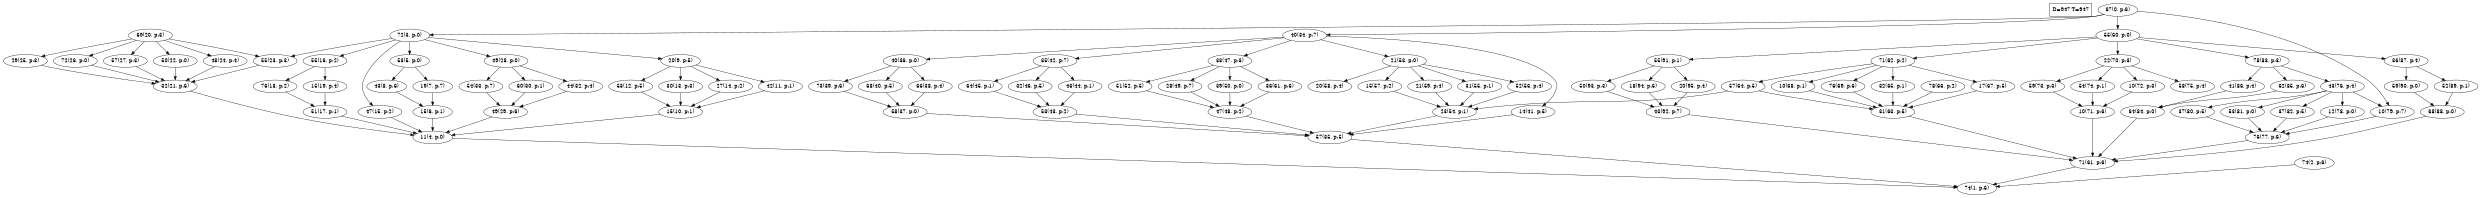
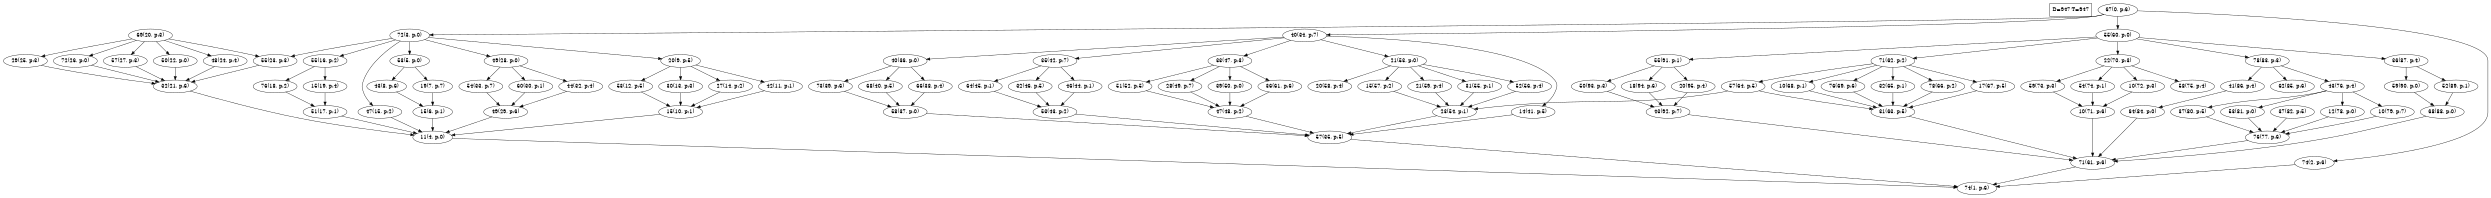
(2271, 35) -> (2424, 35)
none -> (1916, 73)
(2319, 98) -> none
(2219, 99) -> none
